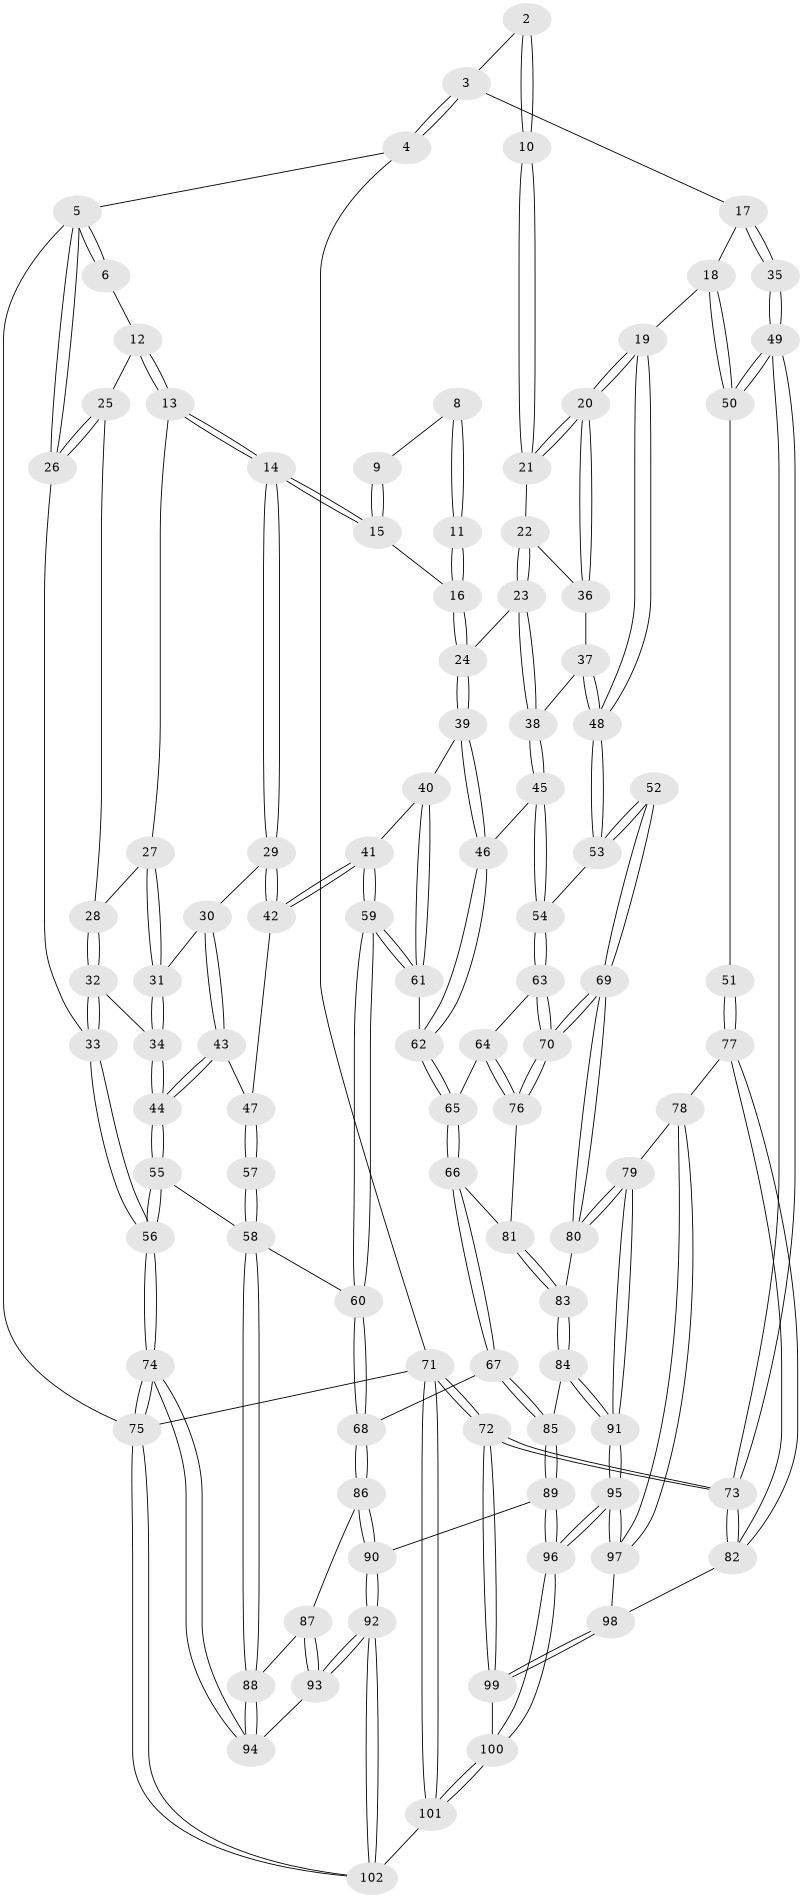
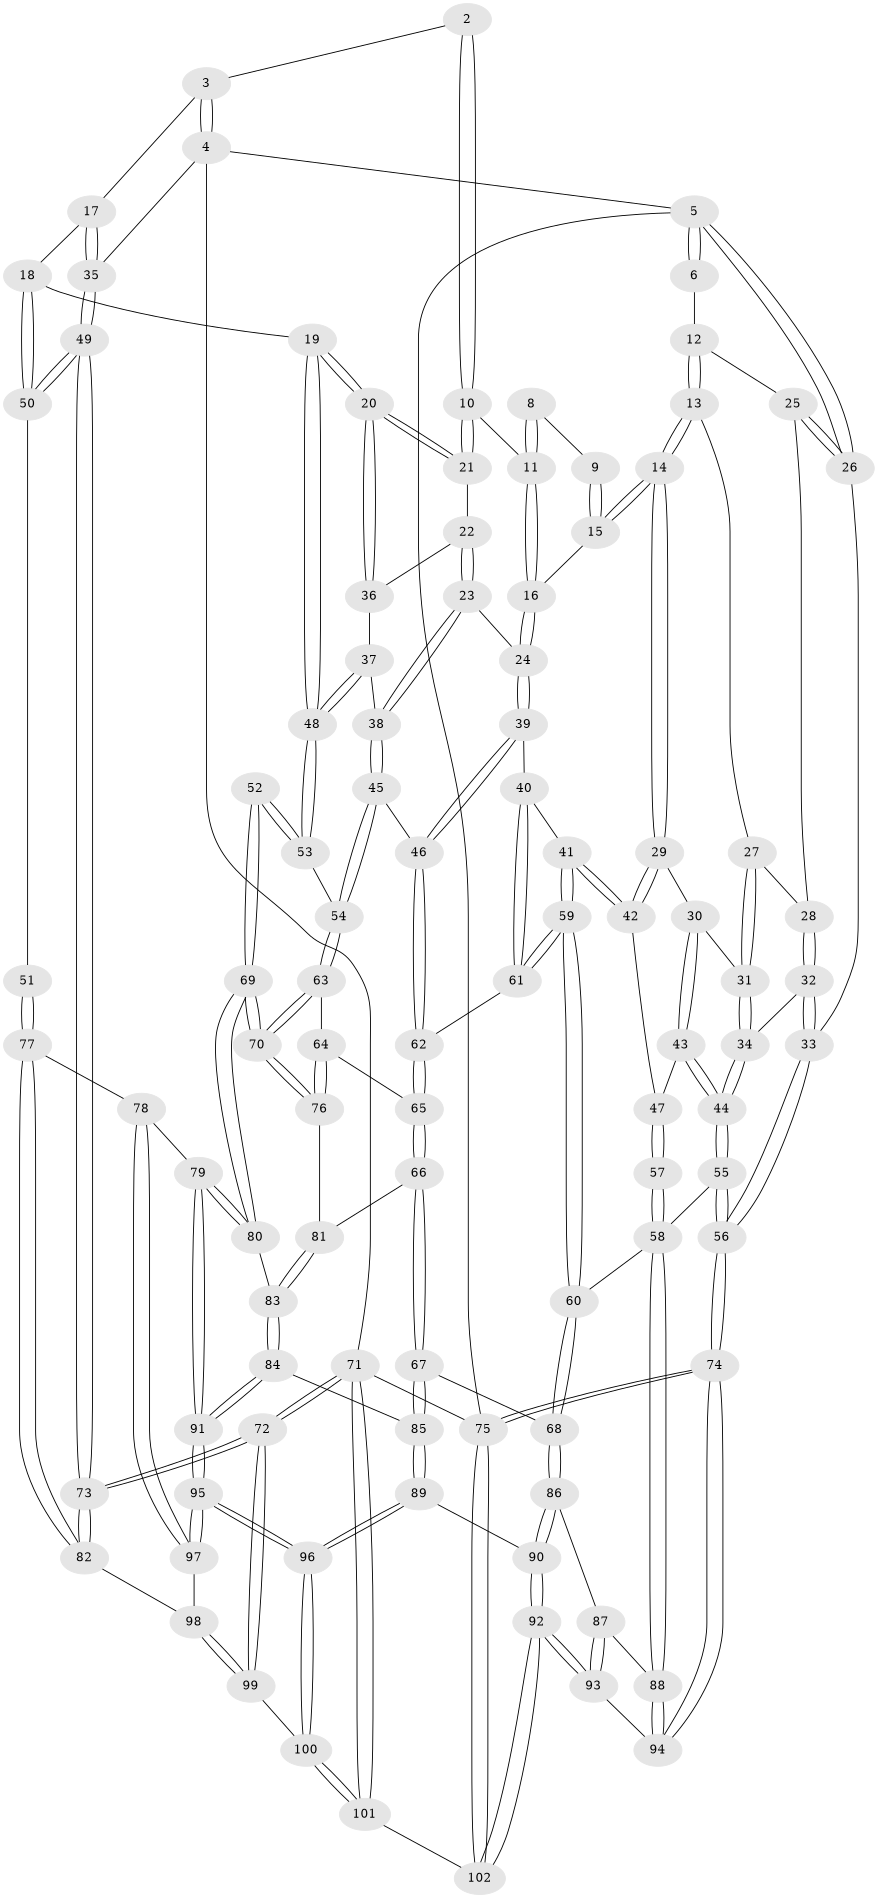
none -> (149, 212)
none -> (499, 436)
